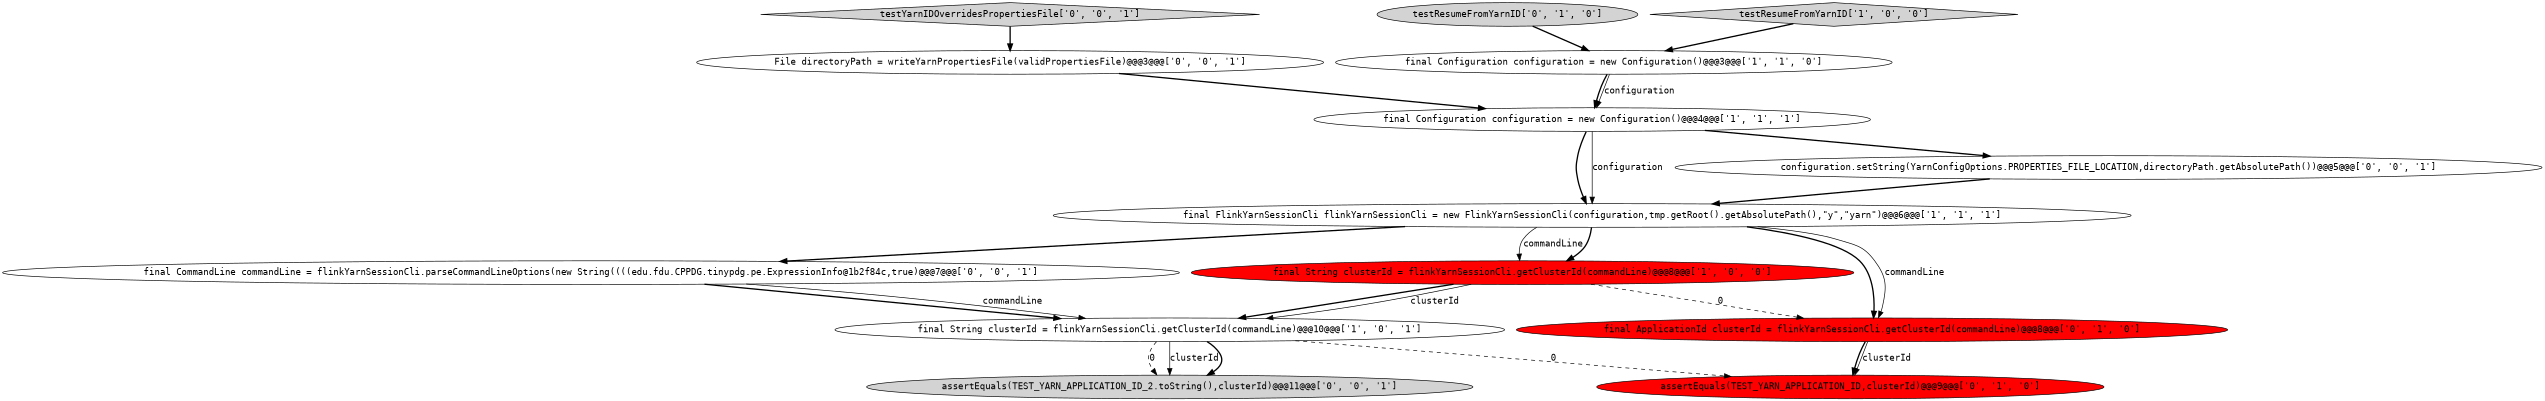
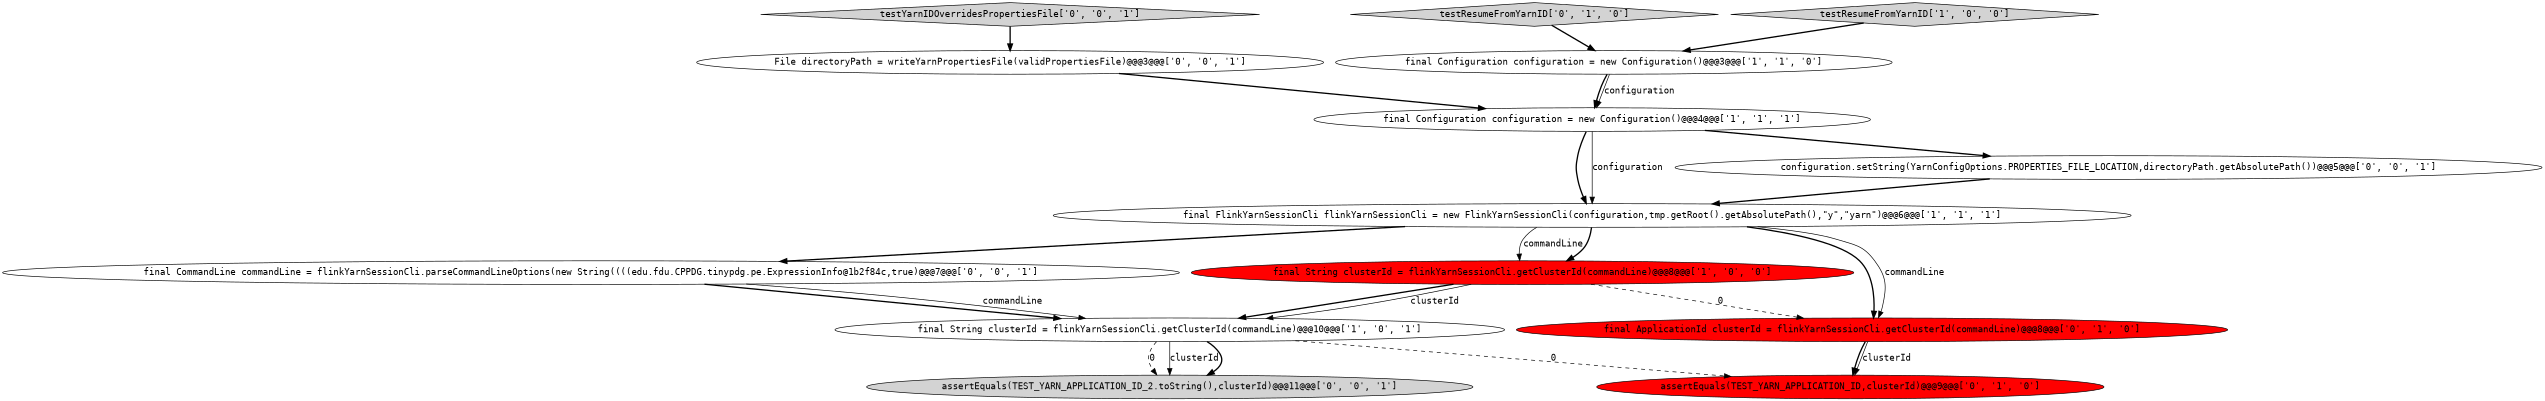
(1507, 14) -> (1534, 14)
